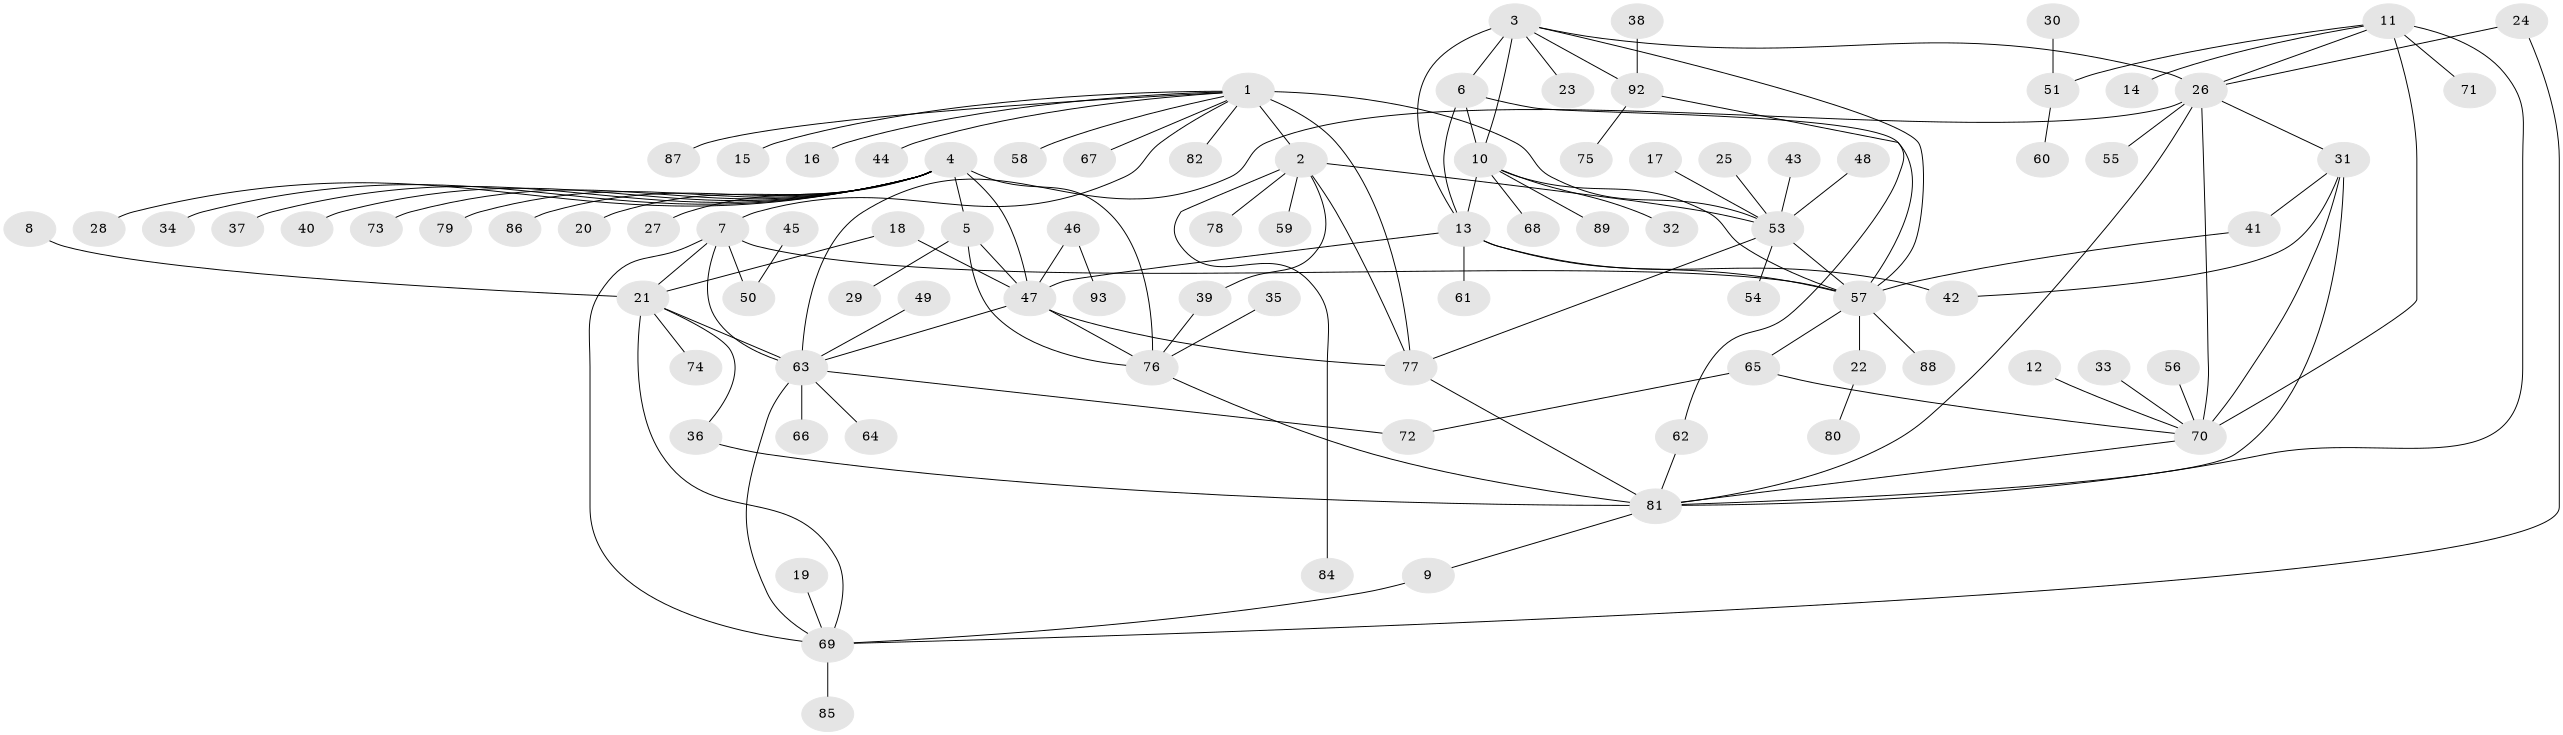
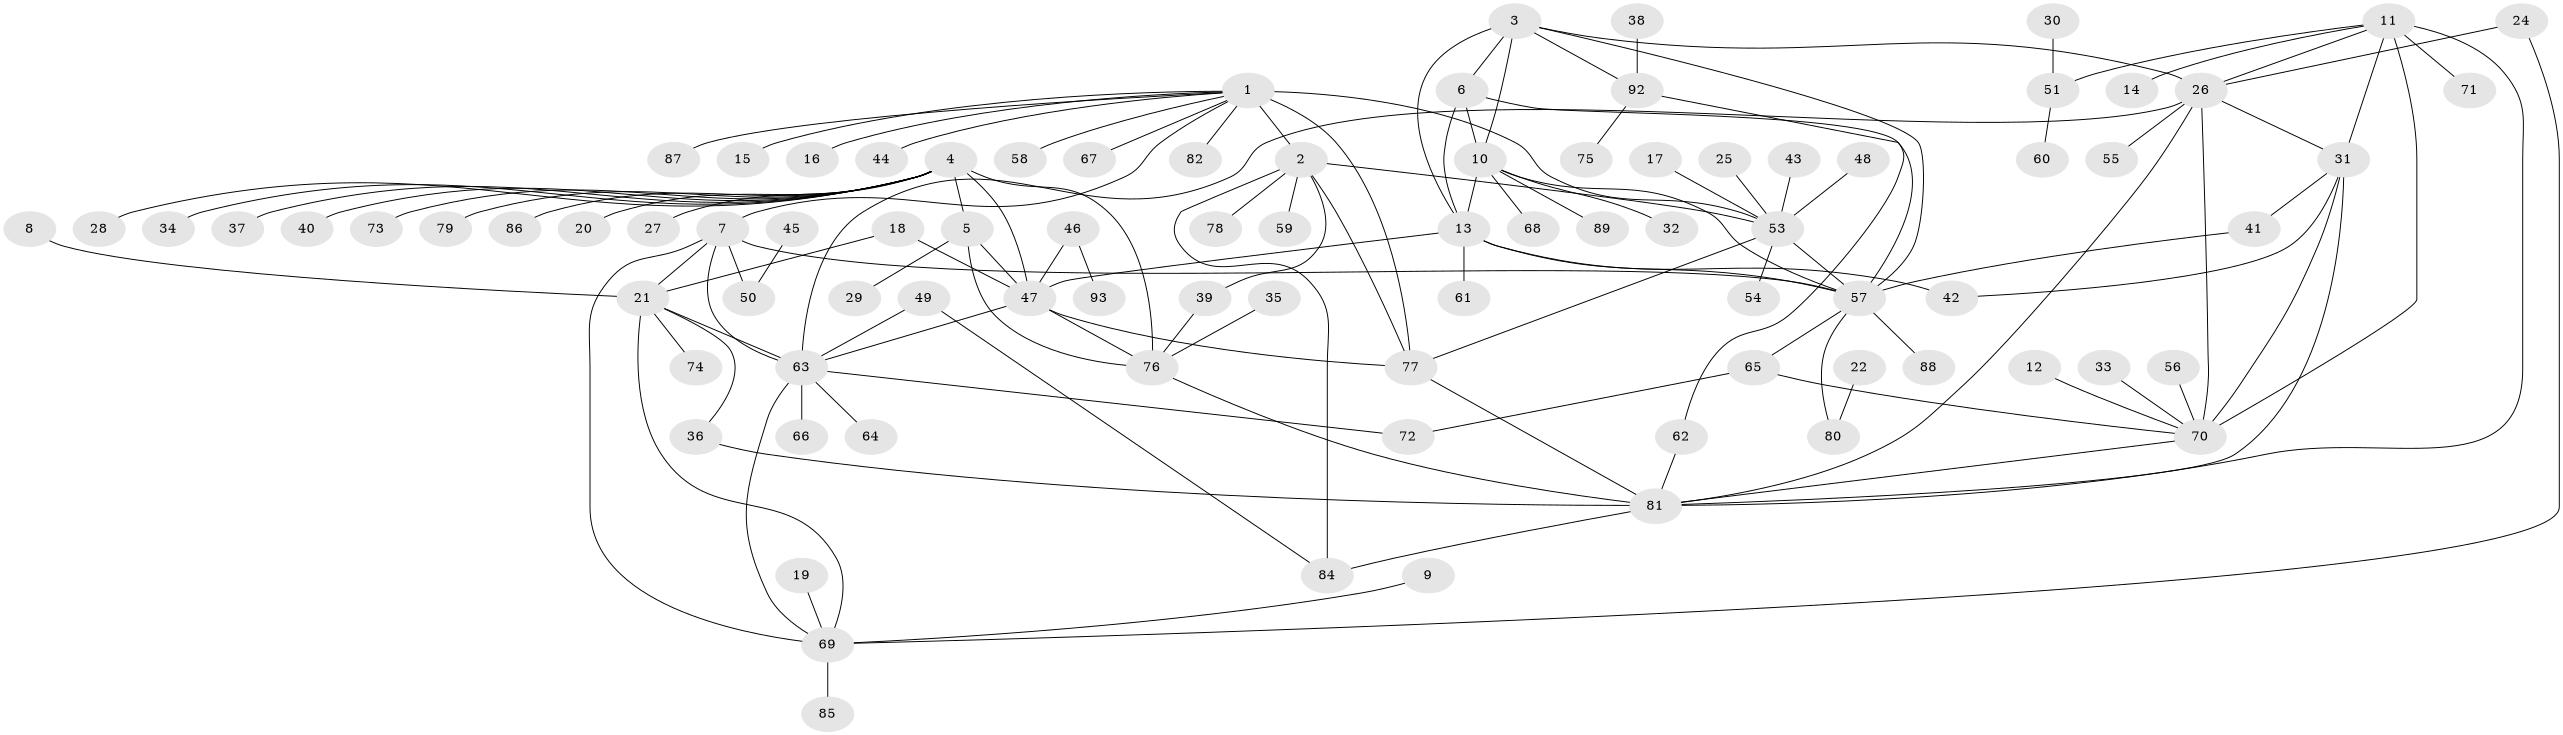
(1568, 90) -> none
none -> (2366, 90)
(1860, 333) -> (1822, 364)
none -> (1126, 437)
(1542, 541) -> (1490, 538)
